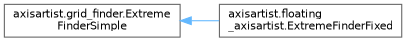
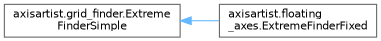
(311, 21) -> (298, 21)
